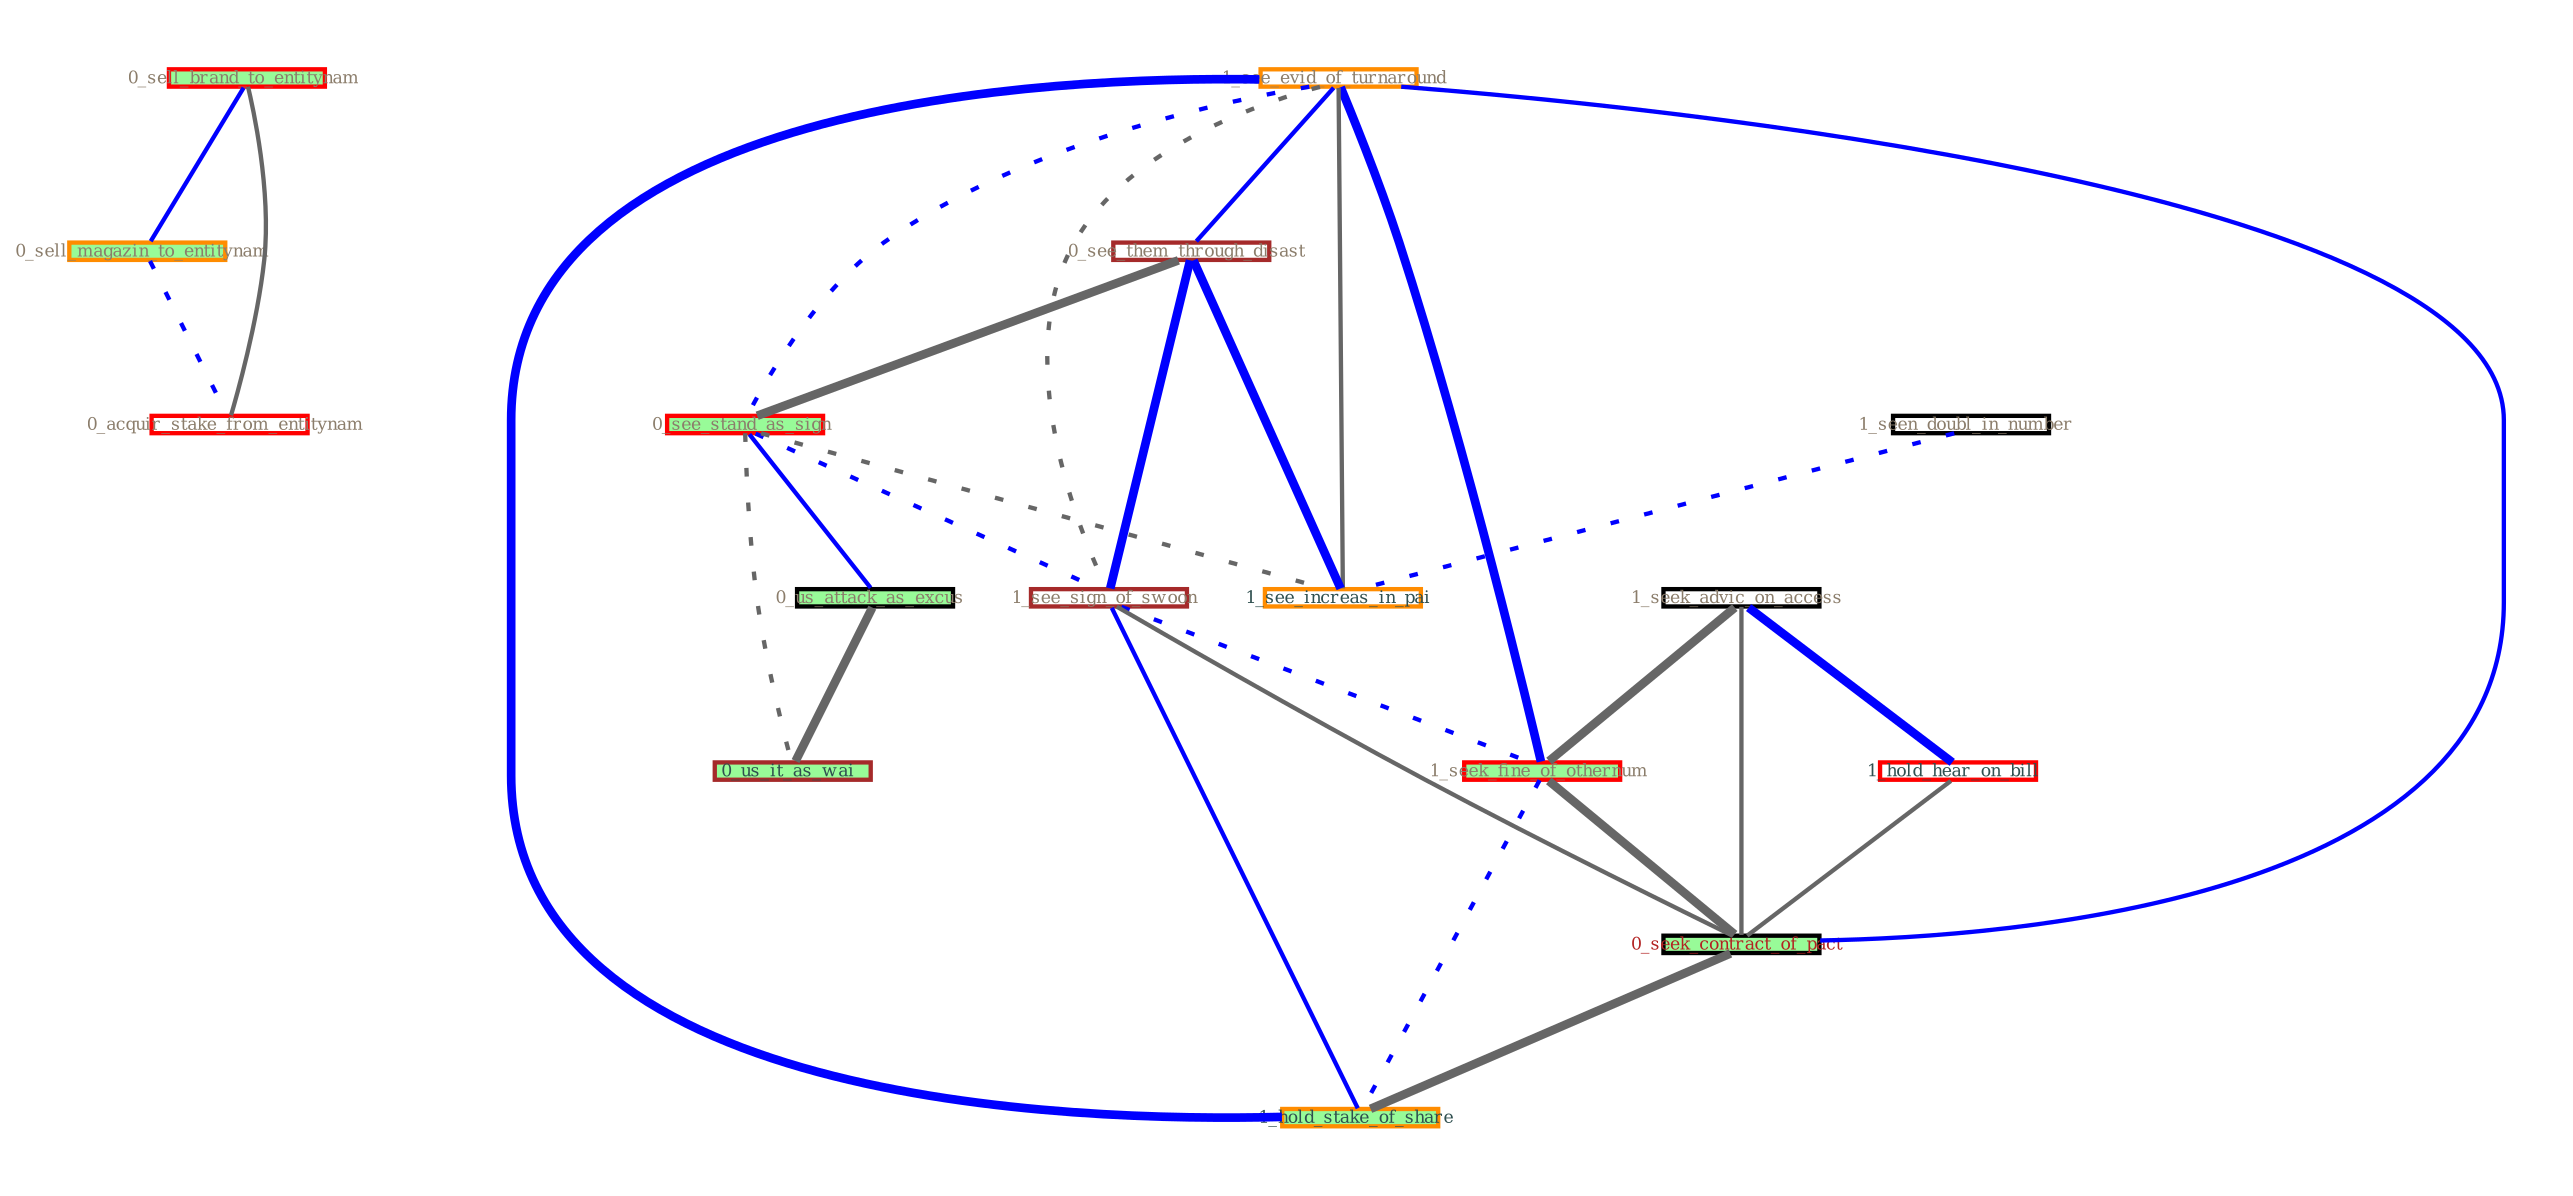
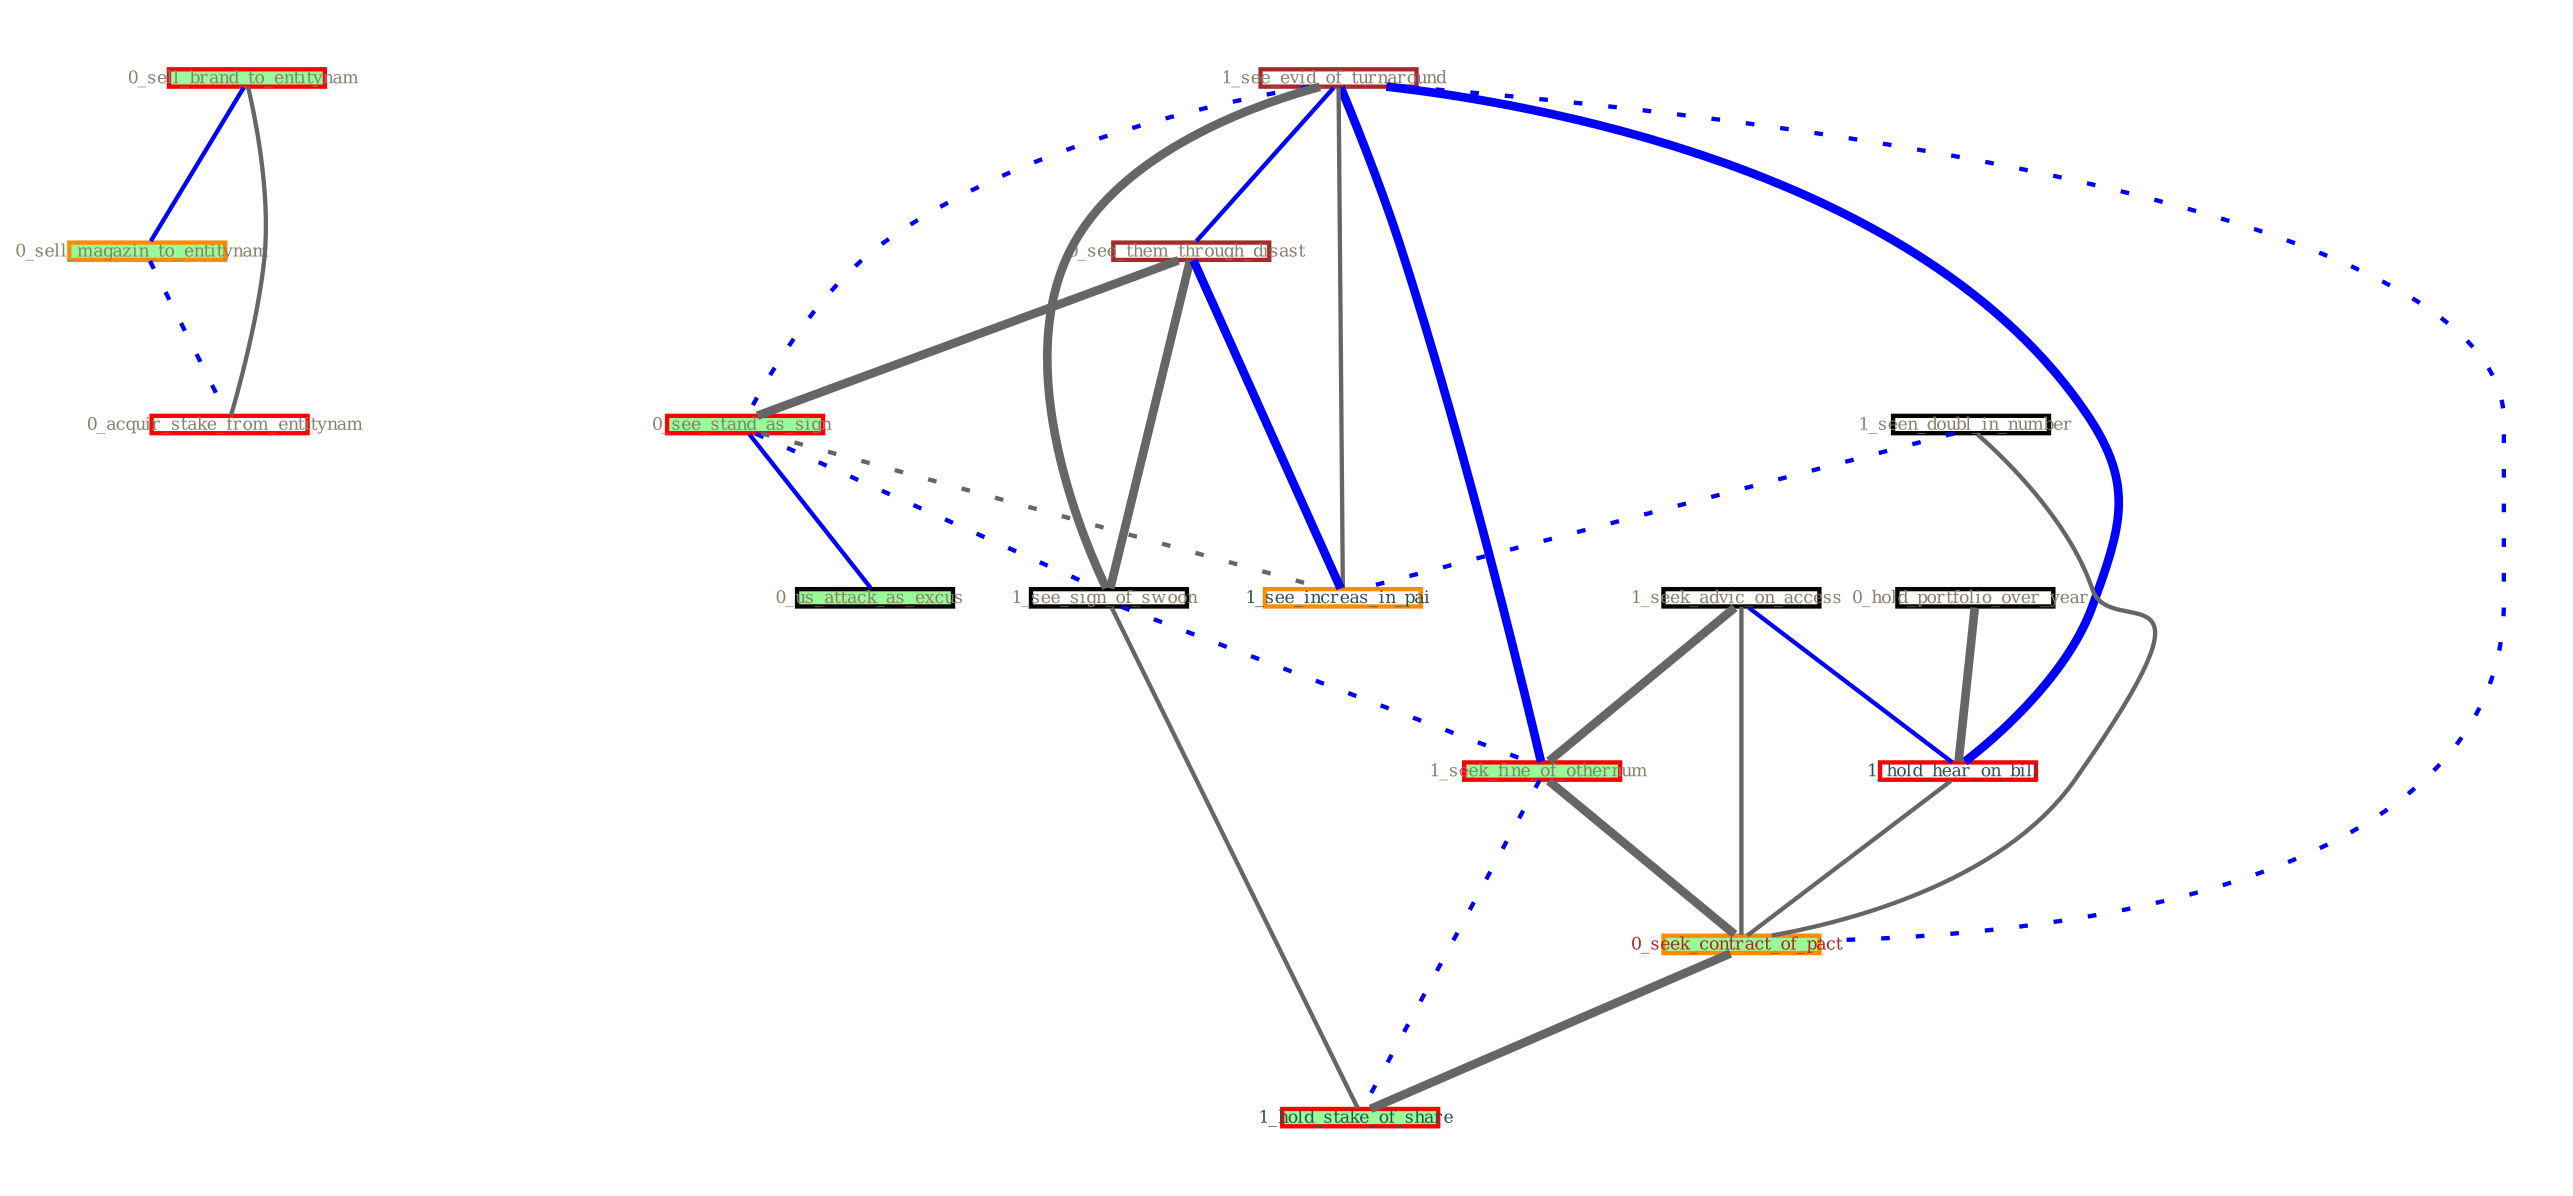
(1339, 78) -> (1339, 78)
(1063, 271) -> (1063, 271)
(2466, 340) -> (2466, 340)
(1150, 424) -> (1150, 424)
(1109, 598) -> (1109, 598)
none -> (1975, 598)
(511, 610) -> (1949, 278)
(1850, 685) -> (1850, 685)
(793, 771) -> none
(1421, 777) -> (2102, 740)
(1235, 858) -> (1235, 858)
(1741, 944) -> (1741, 944)
(1360, 1118) -> (1360, 1118)
